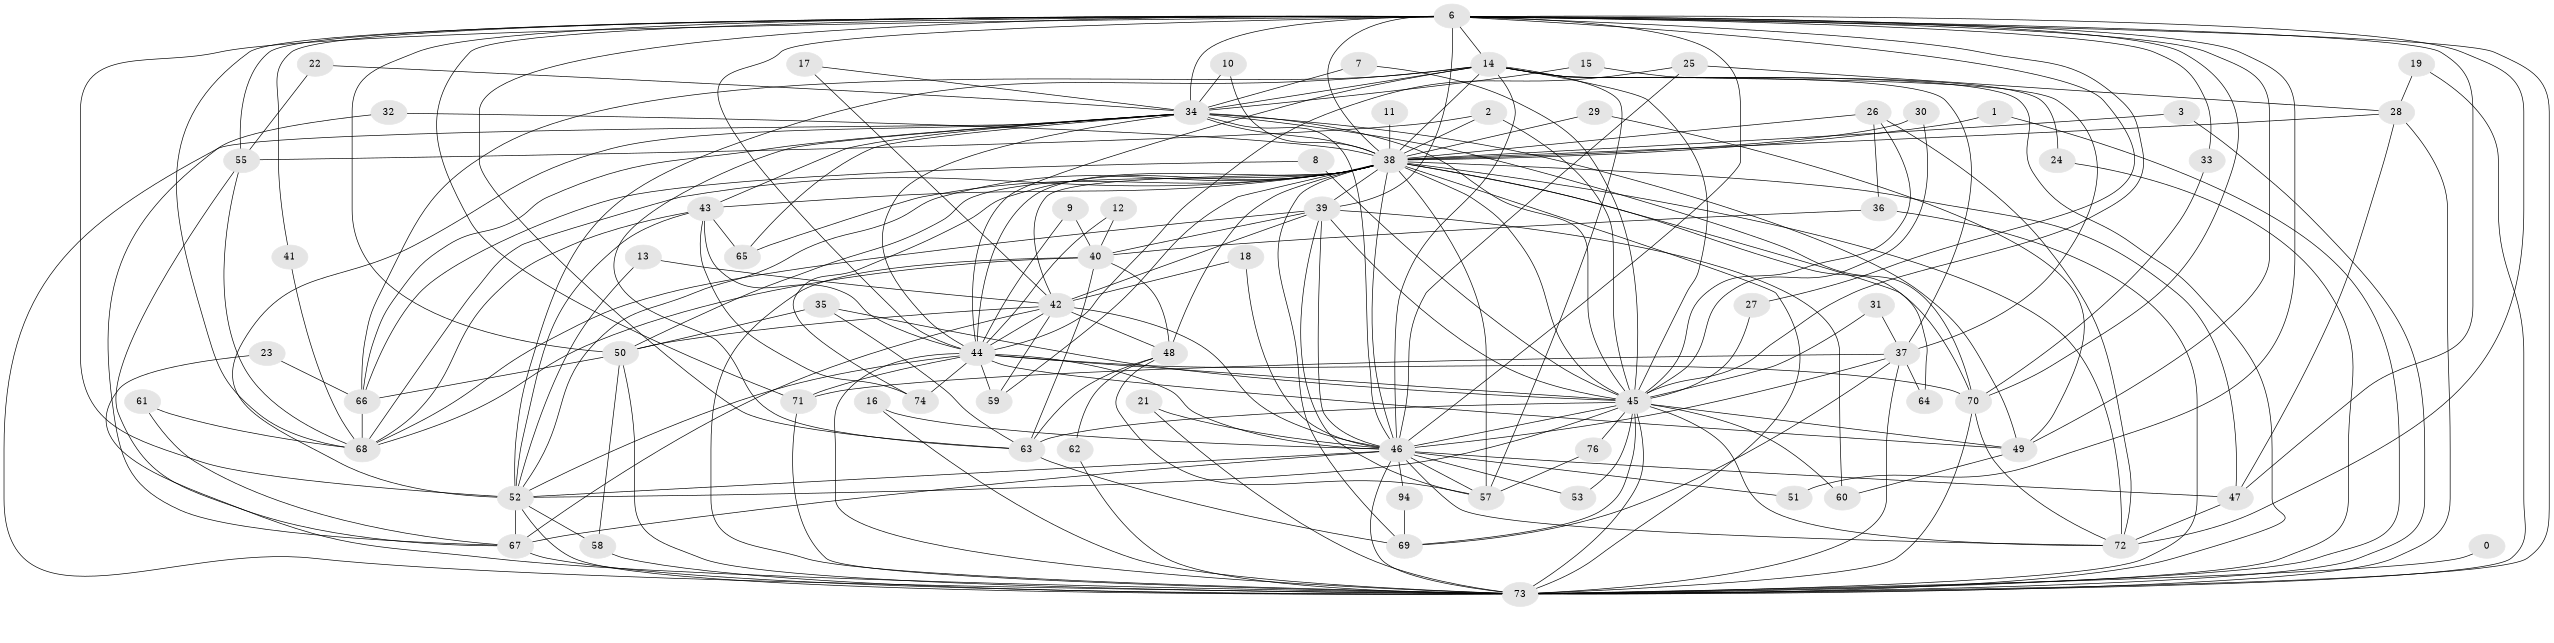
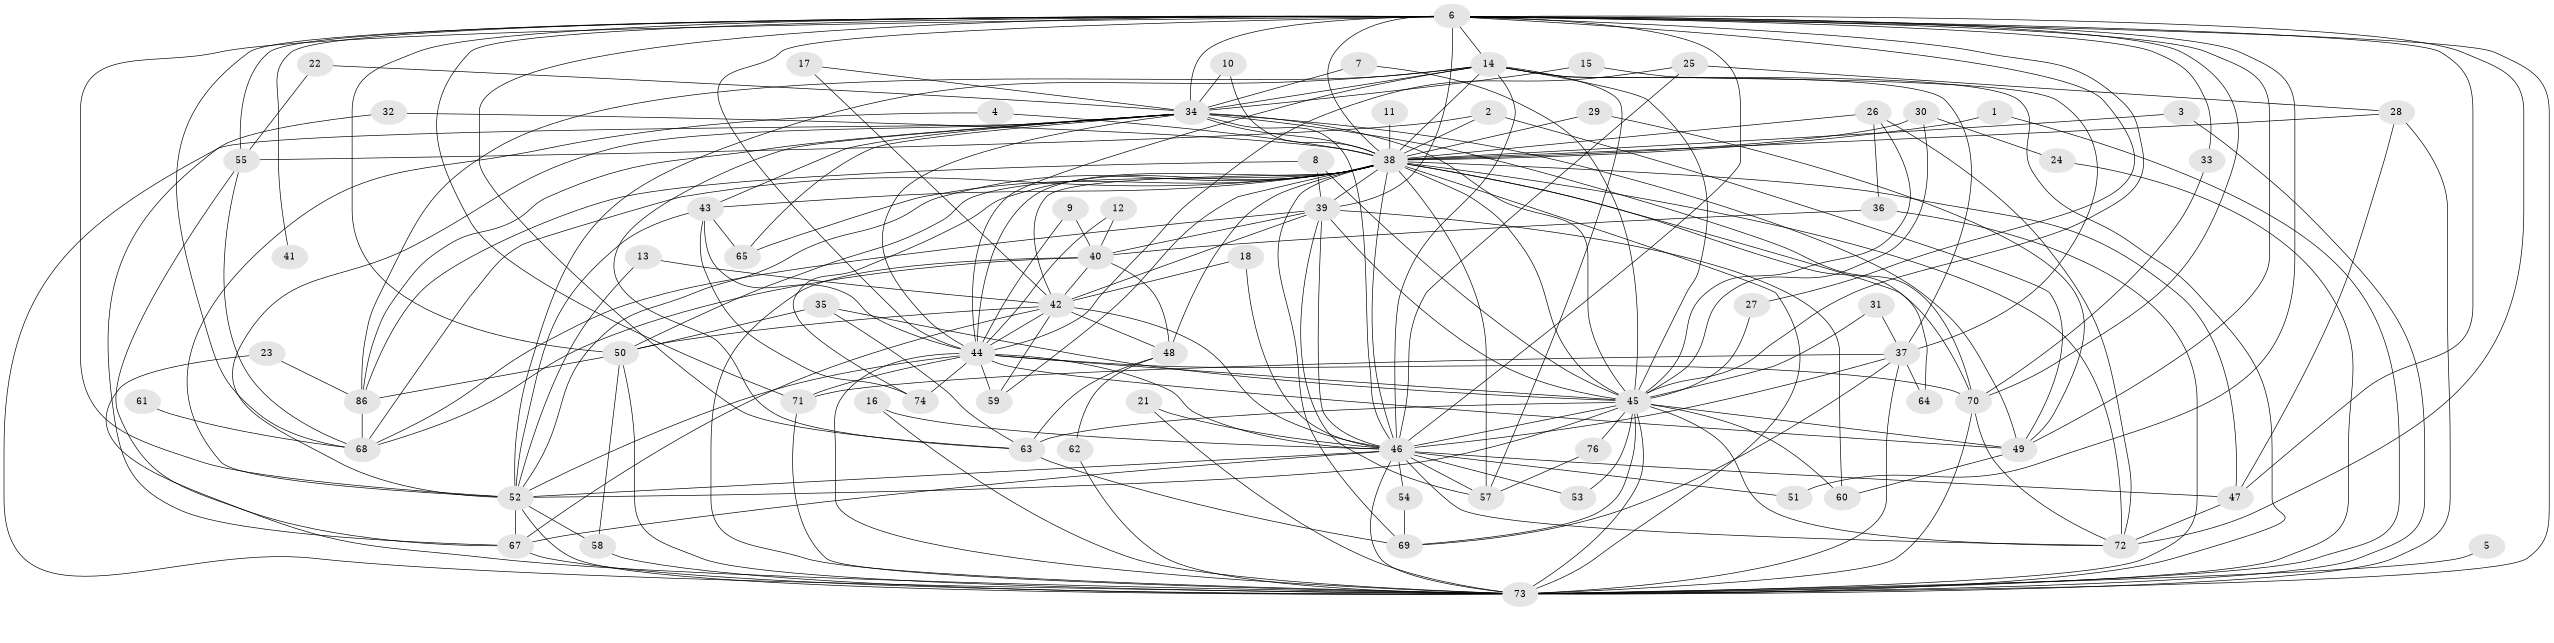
(2417, 64) -> none
(1801, 78) -> (1997, 139)
none -> (995, 112)
none -> (1320, 188)
(1608, 216) -> (1854, 222)
(502, 287) -> none
(315, 357) -> none
(1061, 367) -> (1076, 281)
(362, 402) -> (362, 402)
(1258, 485) -> none
(1404, 498) -> (1404, 498)
(309, 510) -> none
(2487, 546) -> (2487, 546)
